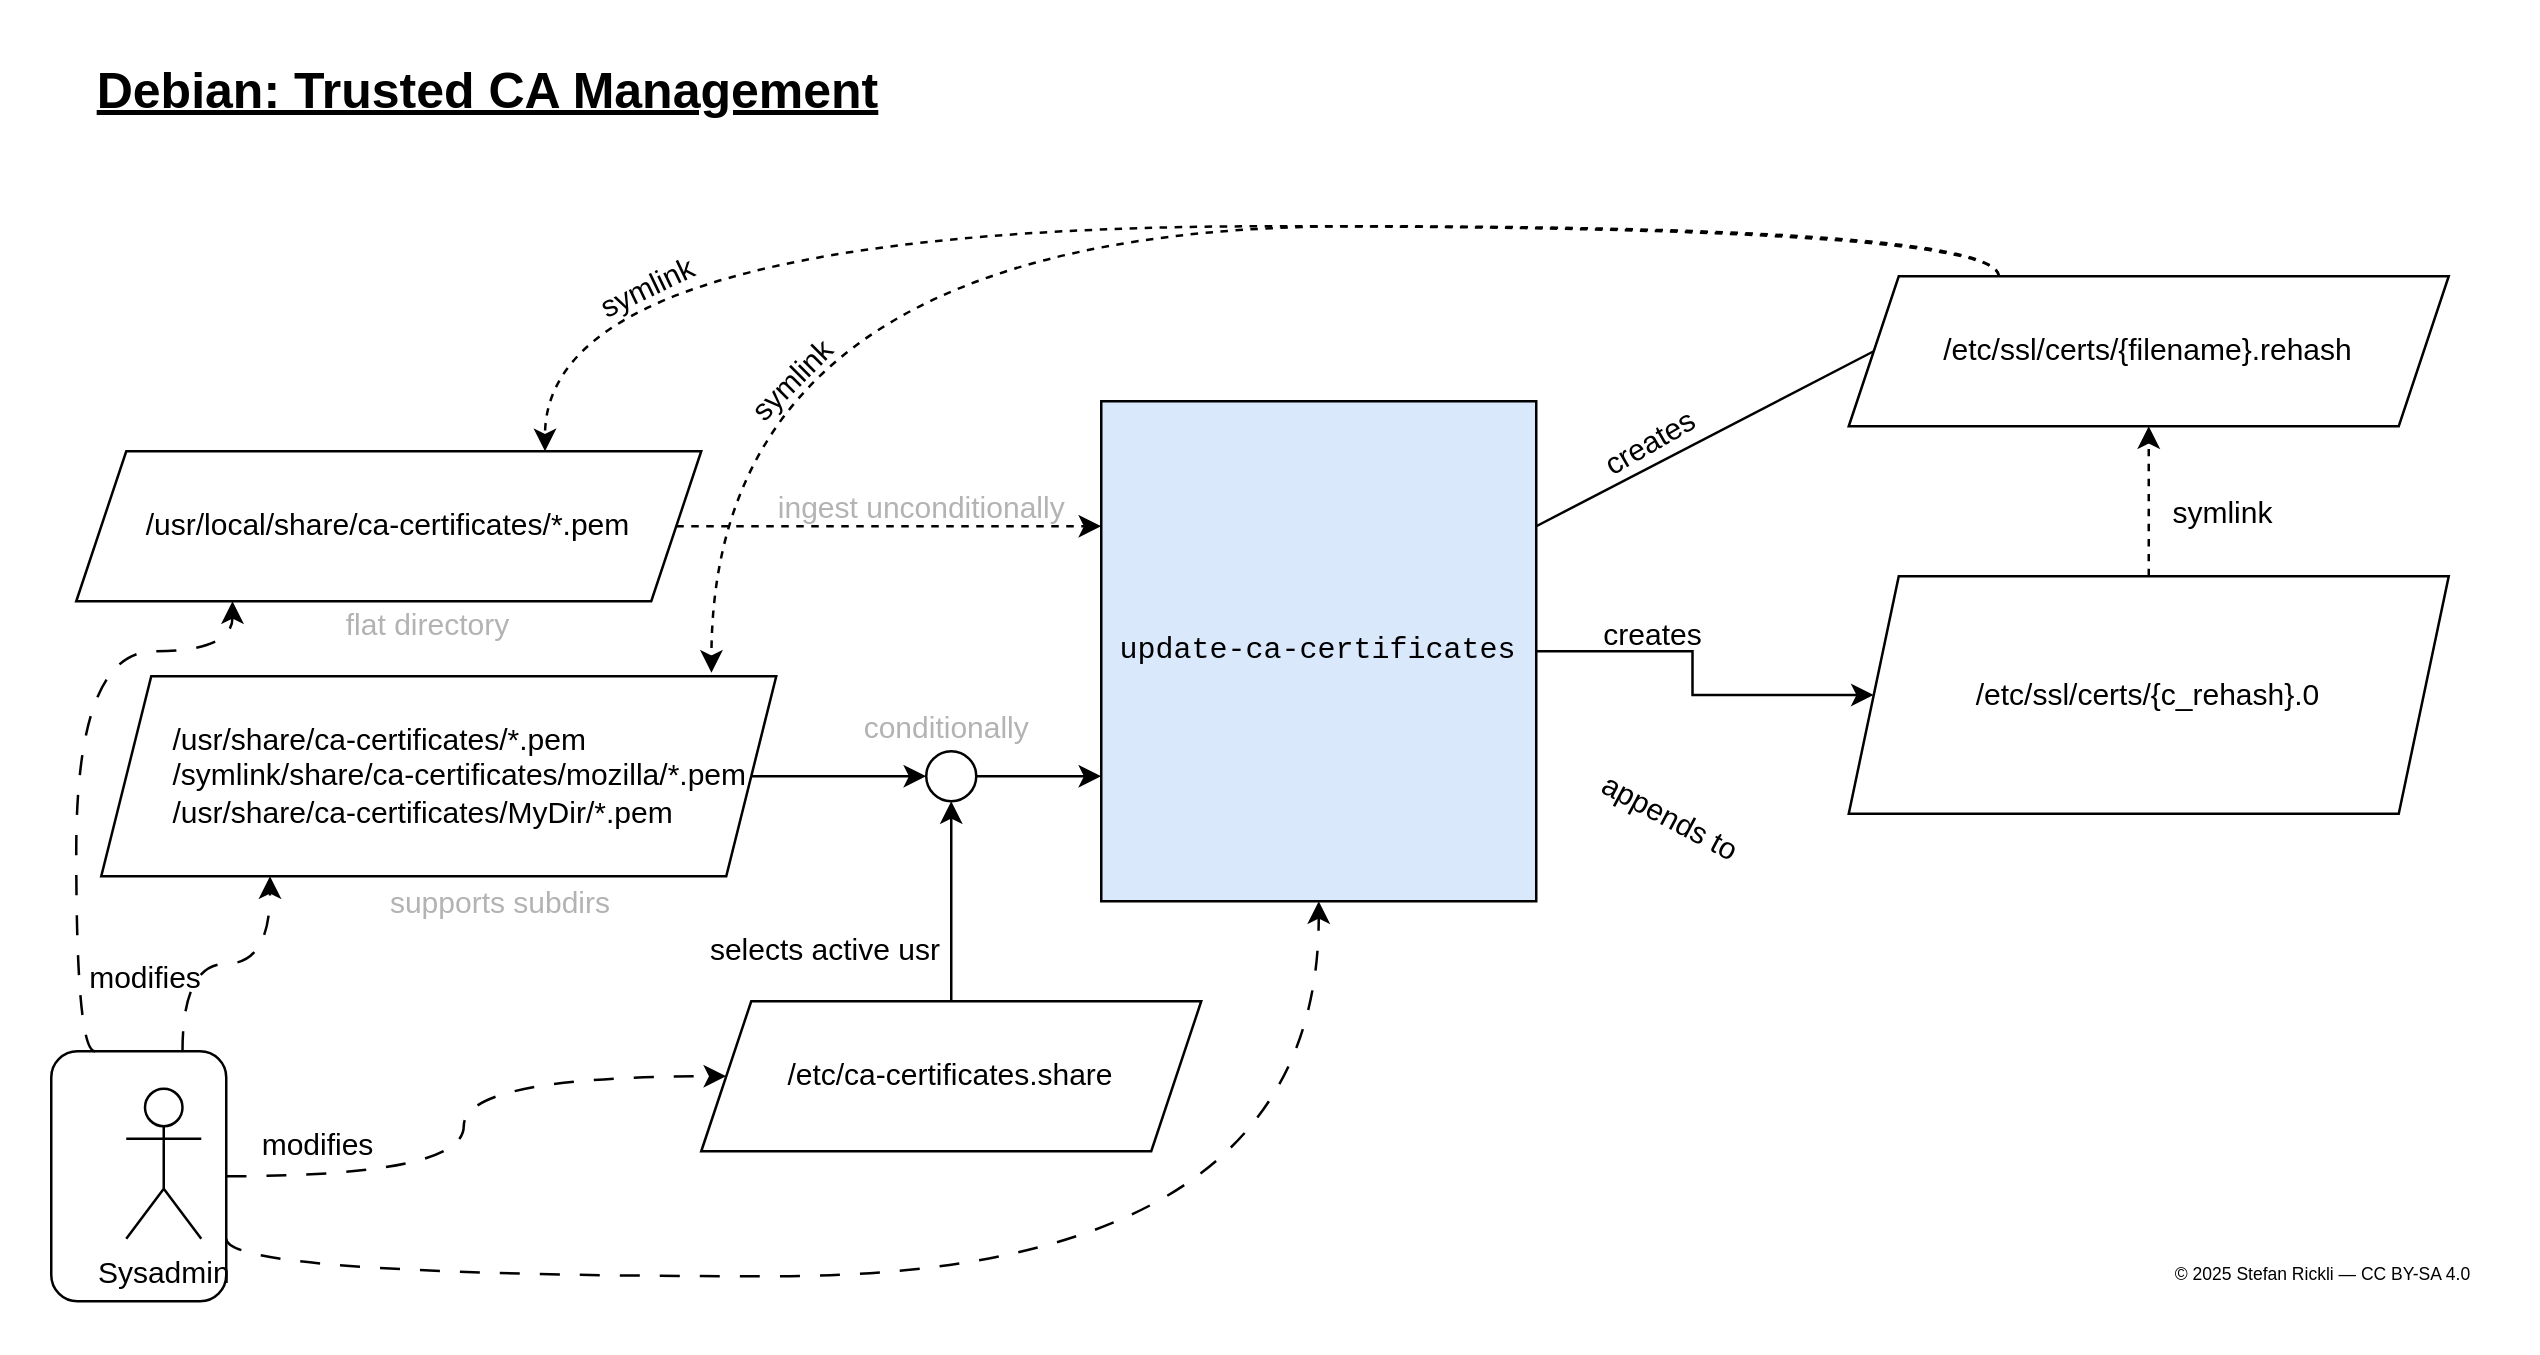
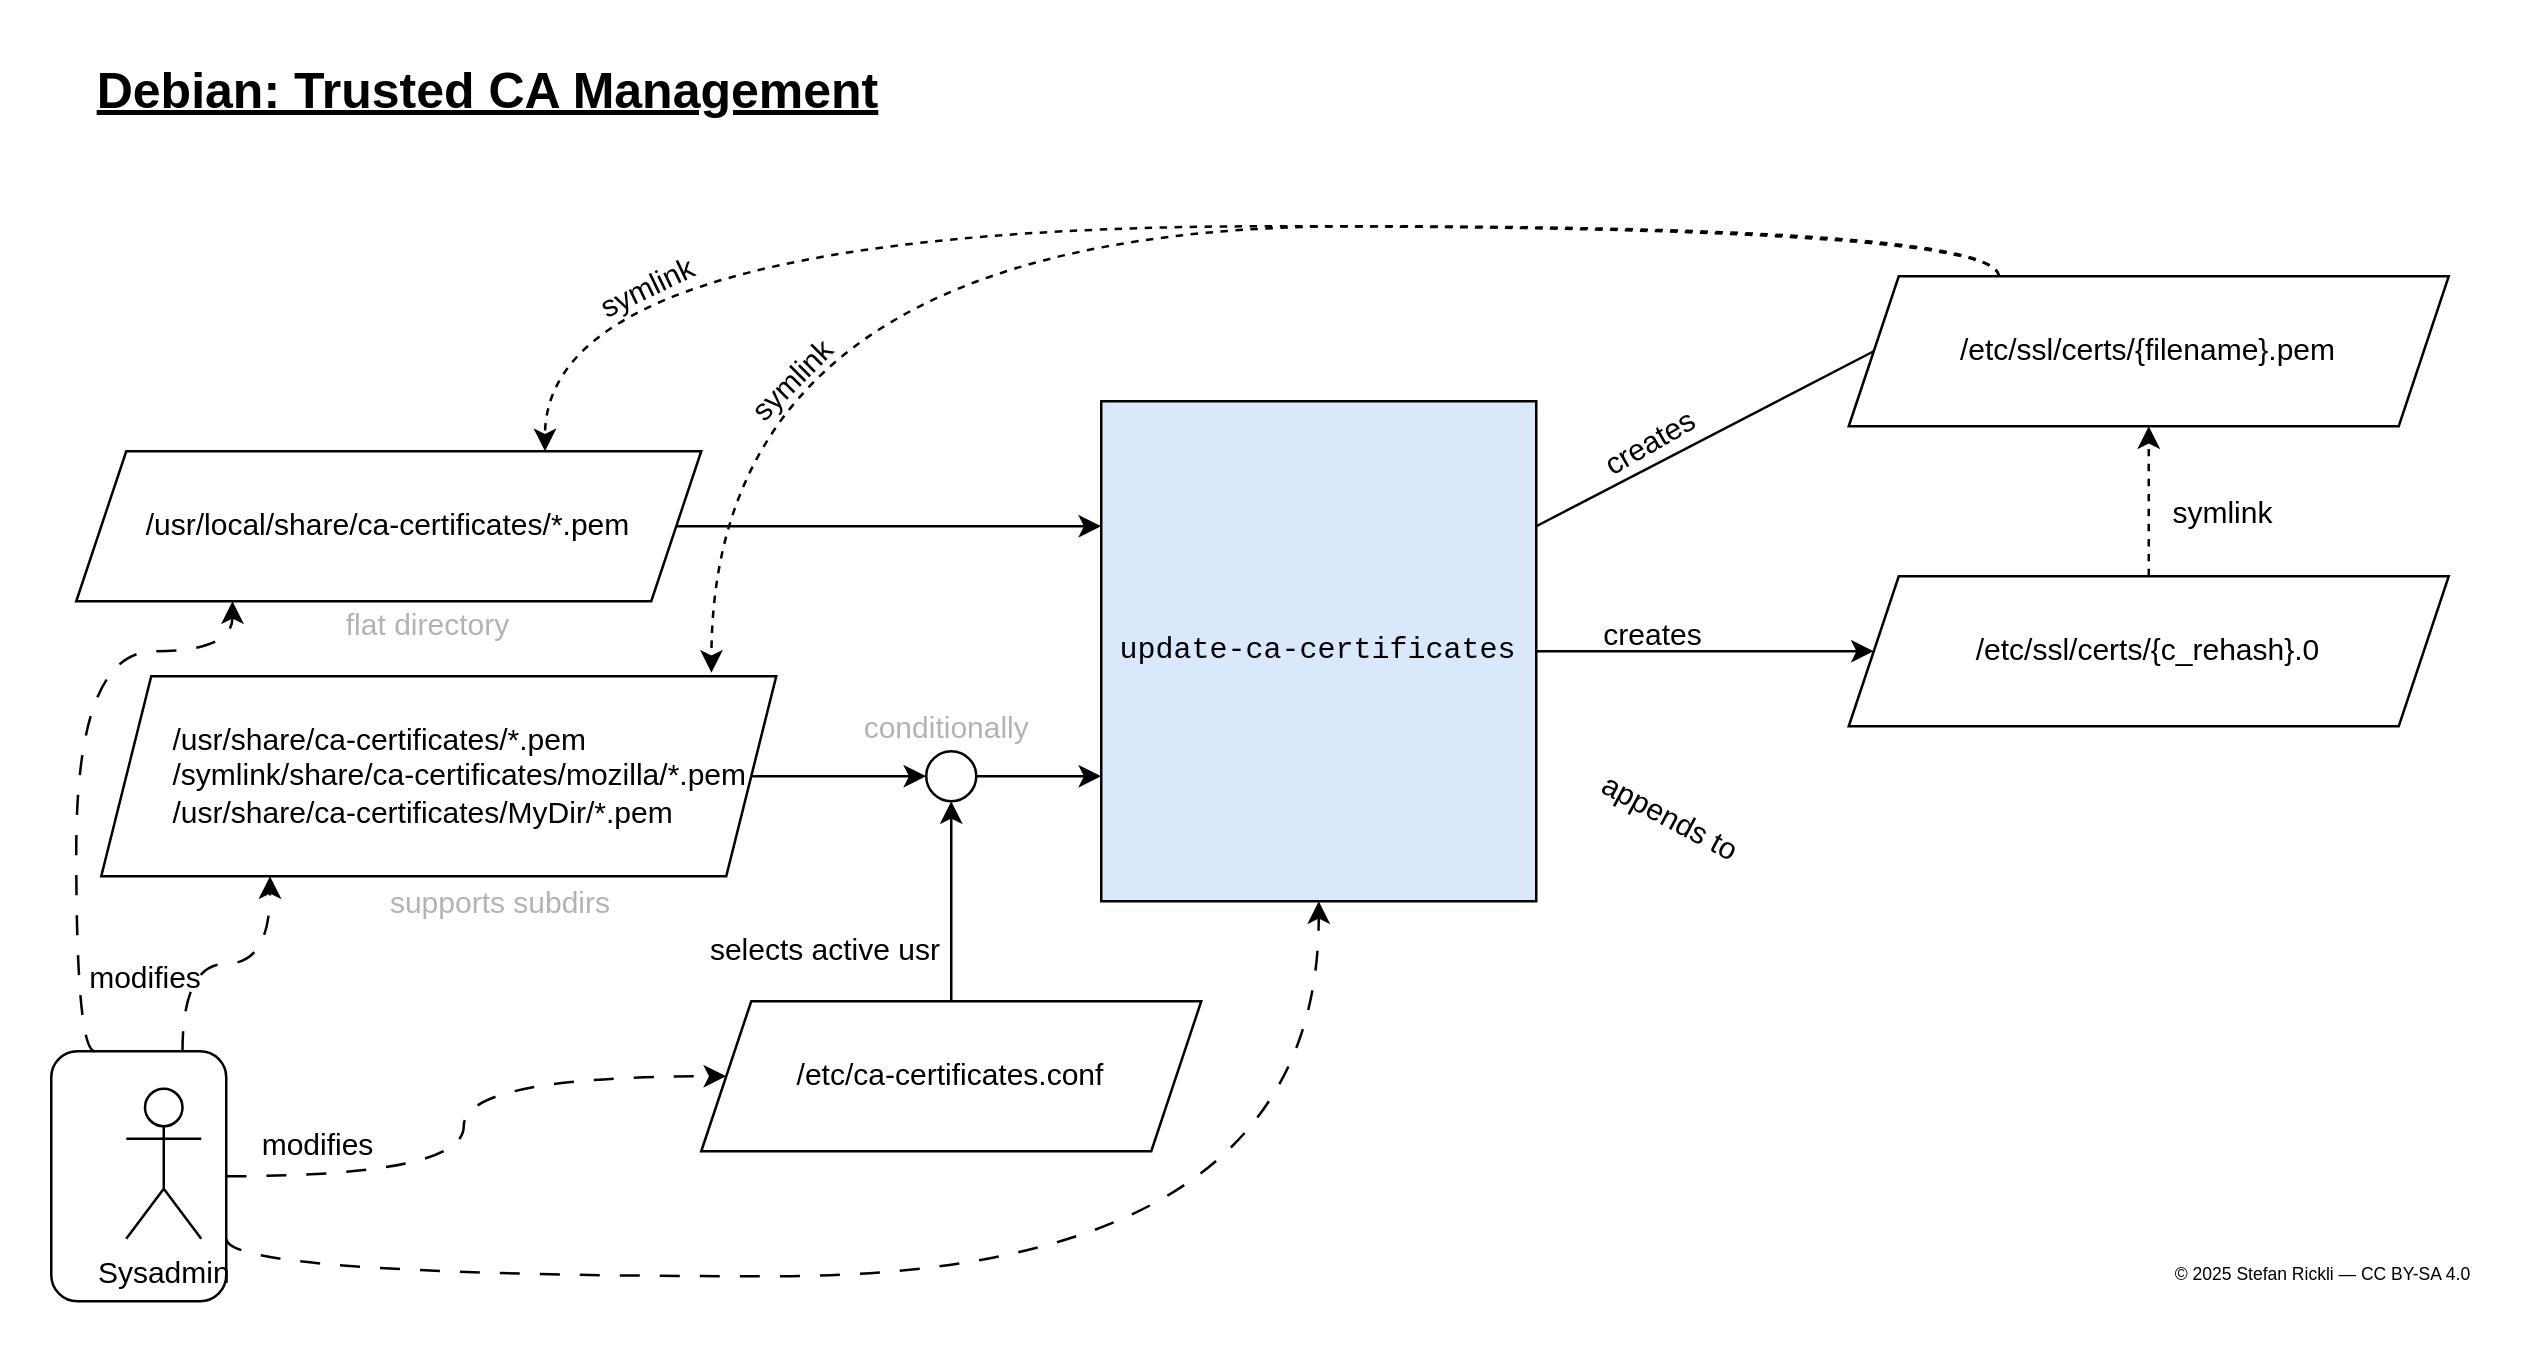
(2149, 351) -> (2149, 351)
(923, 509) -> none
(909, 526) -> (909, 526)
(2149, 695) -> (2149, 651)
(951, 1076) -> (951, 1076)
